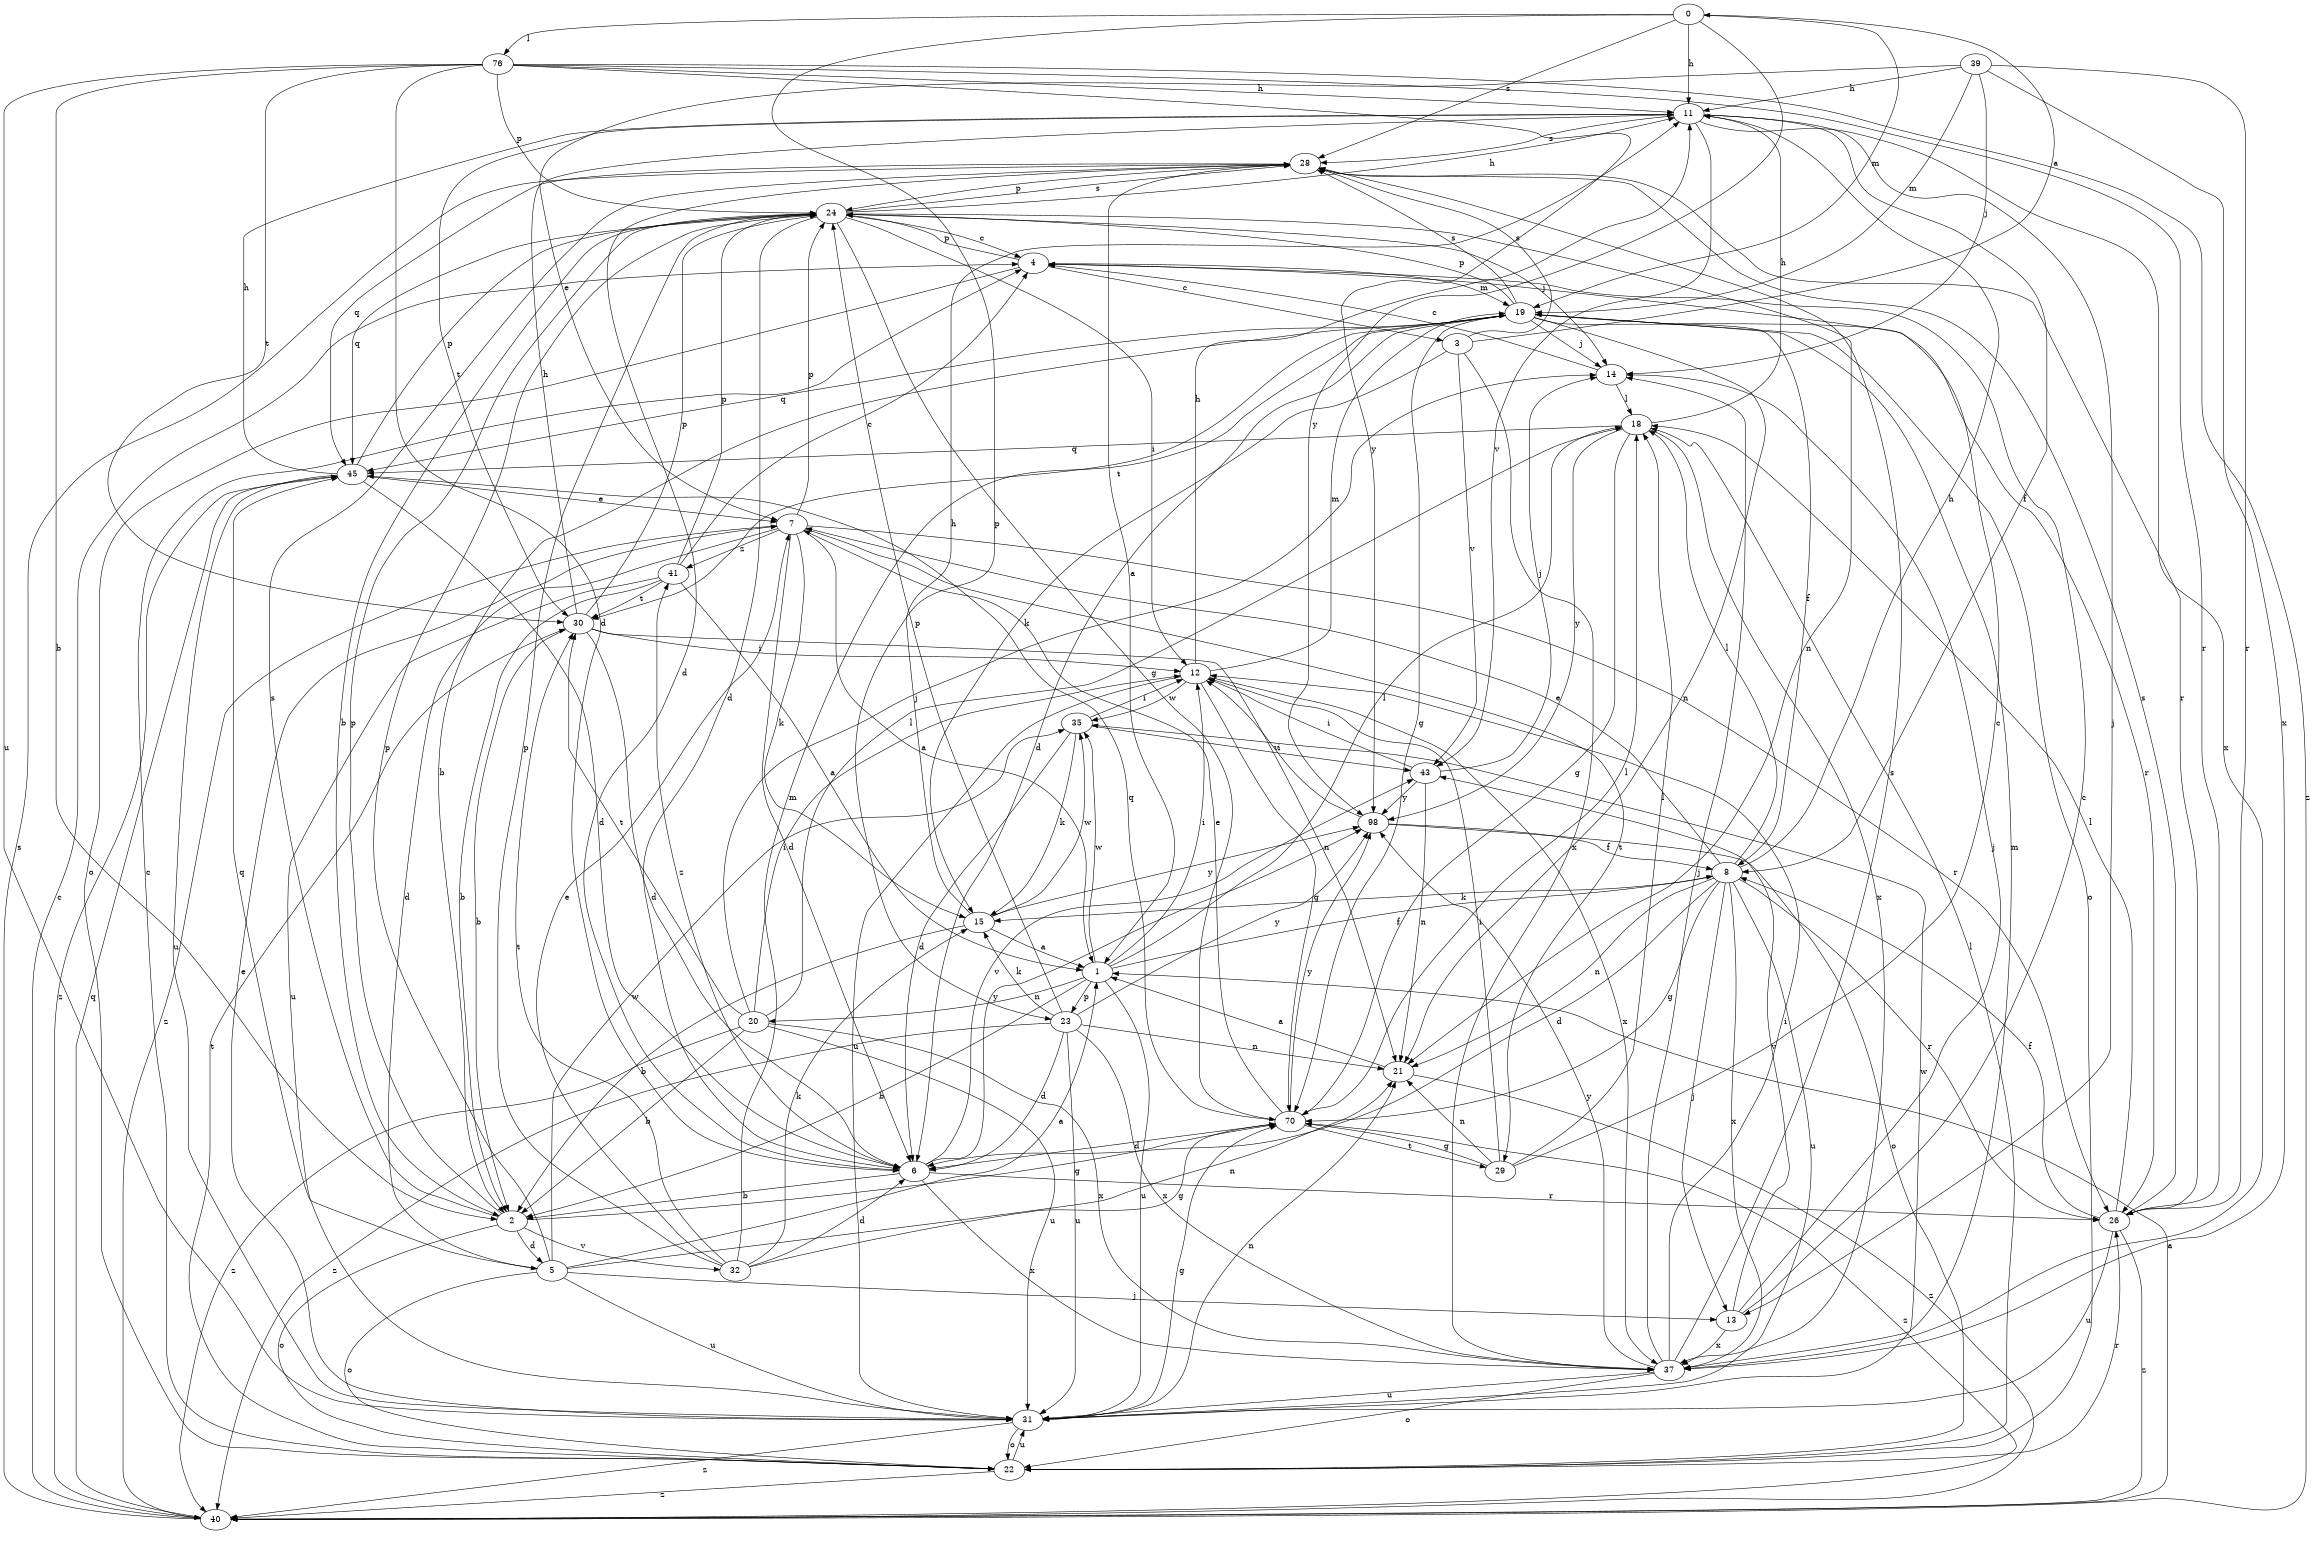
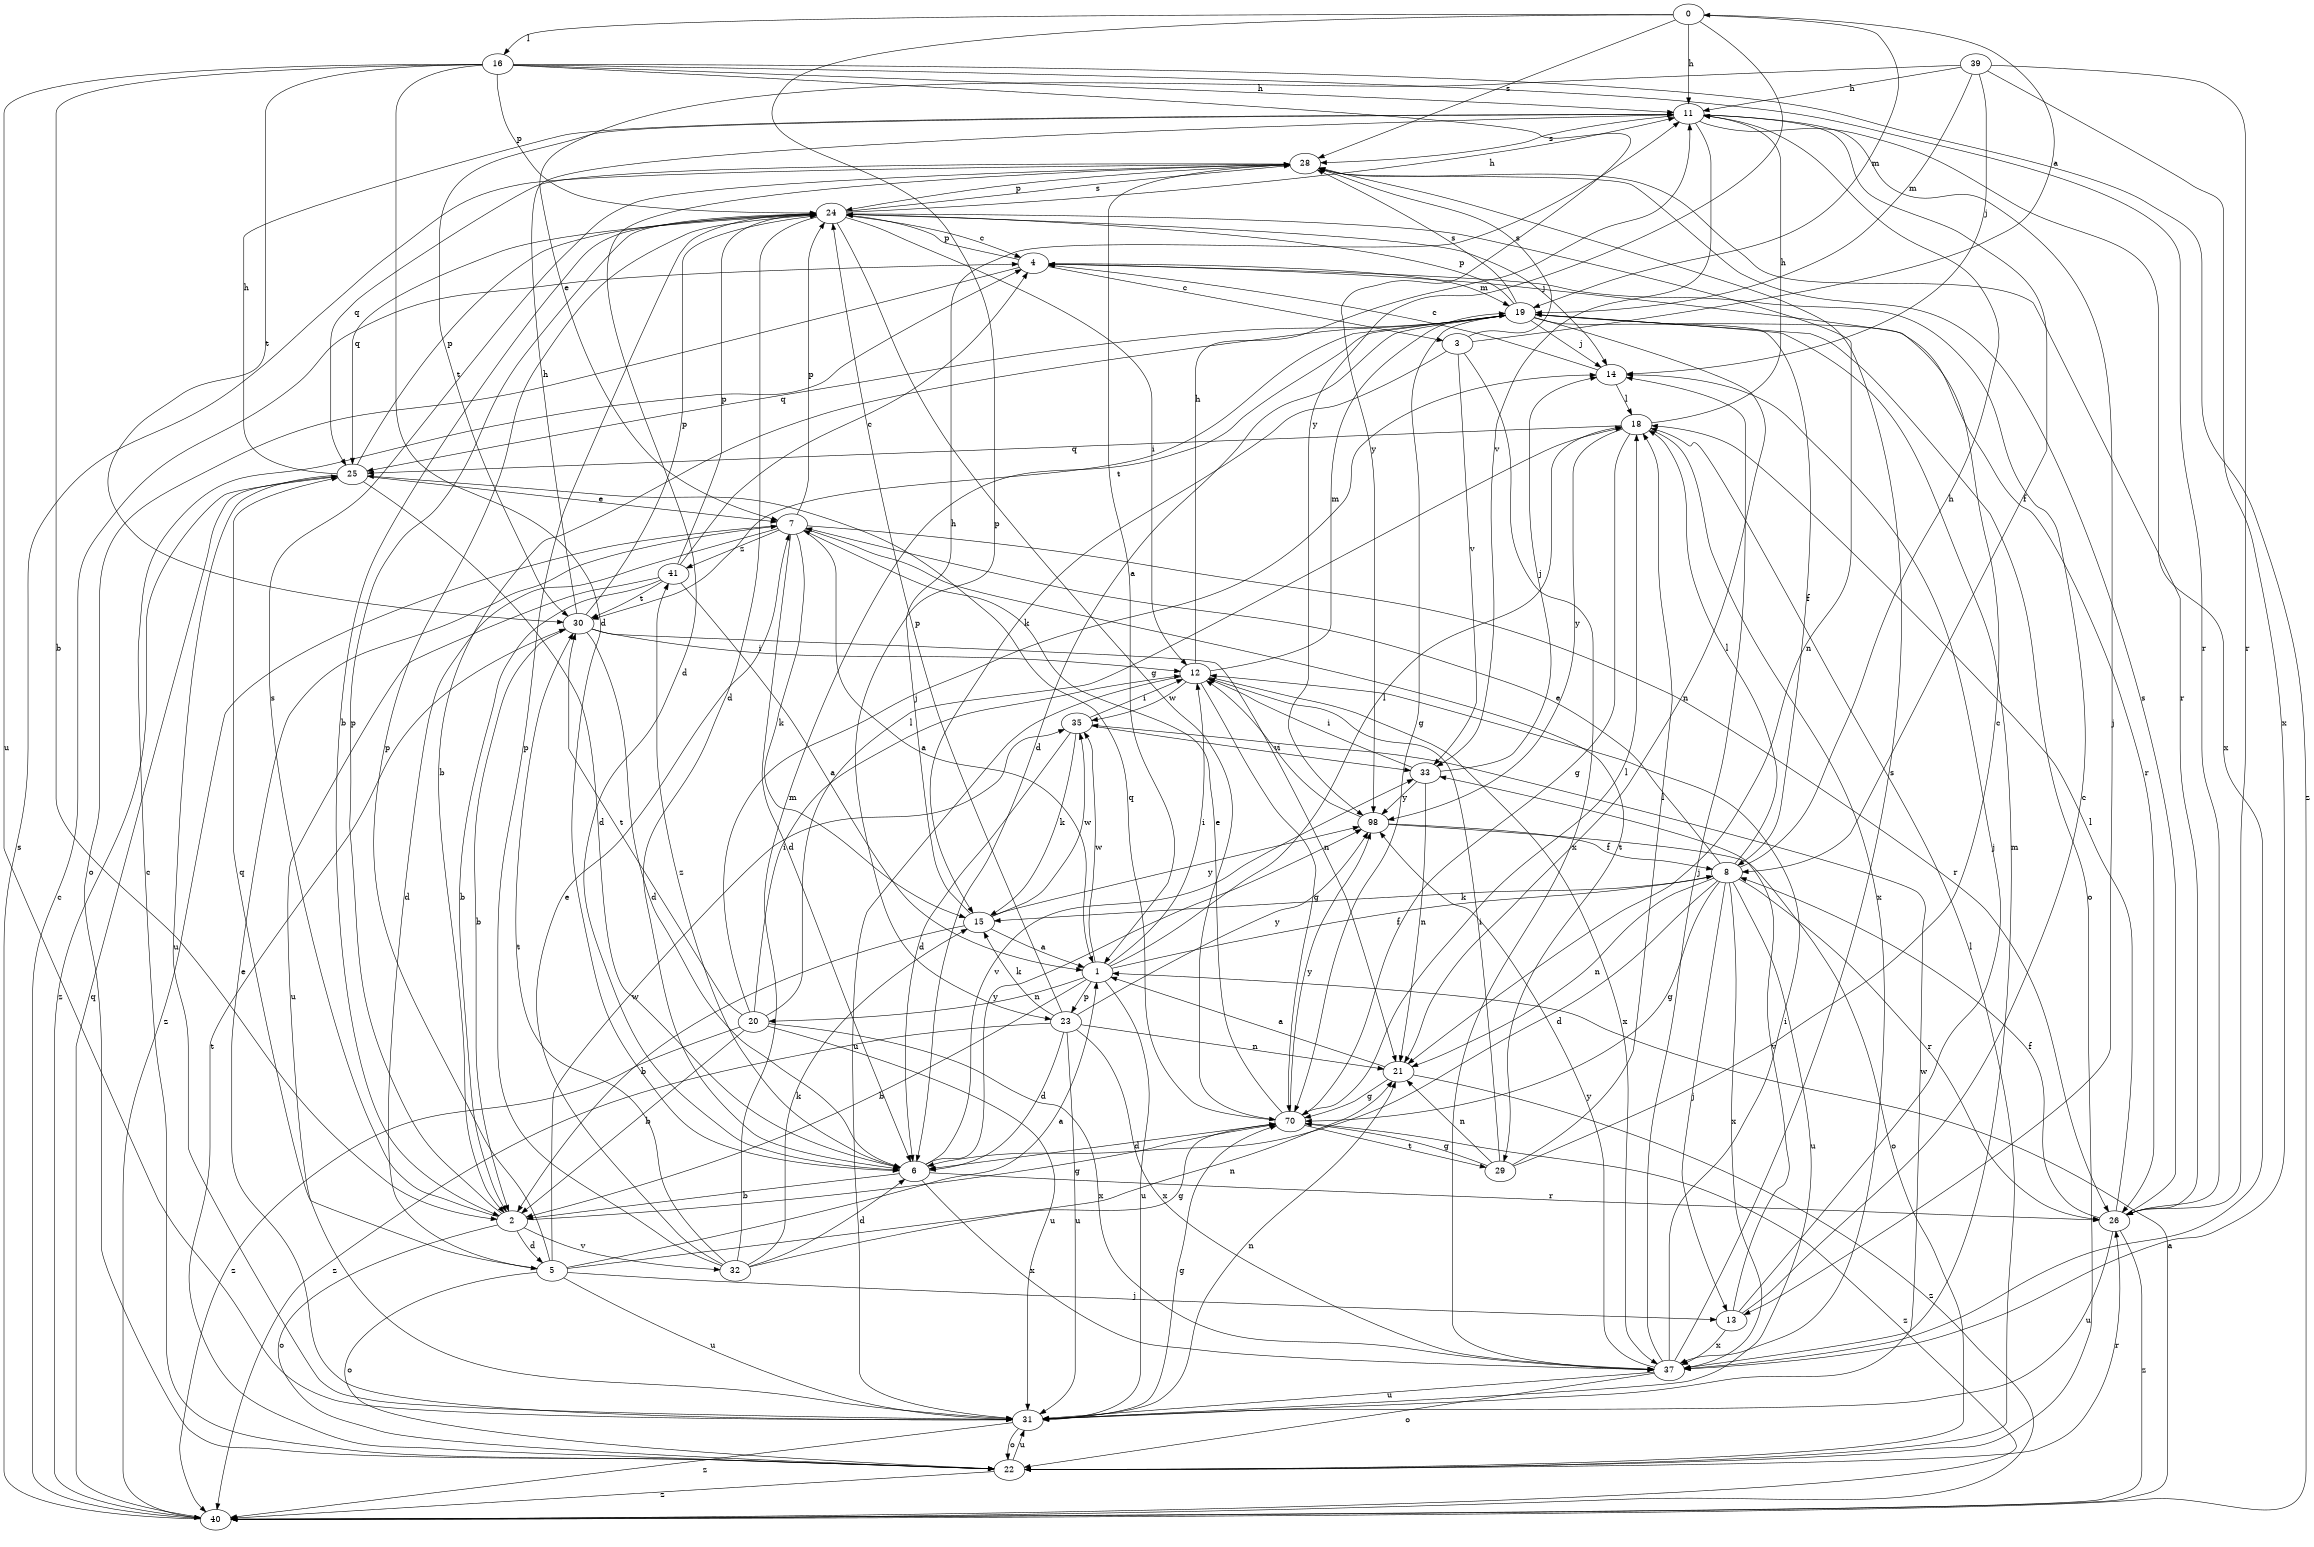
(498, 64) -> (498, 64)
(352, 474) -> (352, 474)
(1425, 773) -> (1425, 773)
none -> (1352, 1103)
